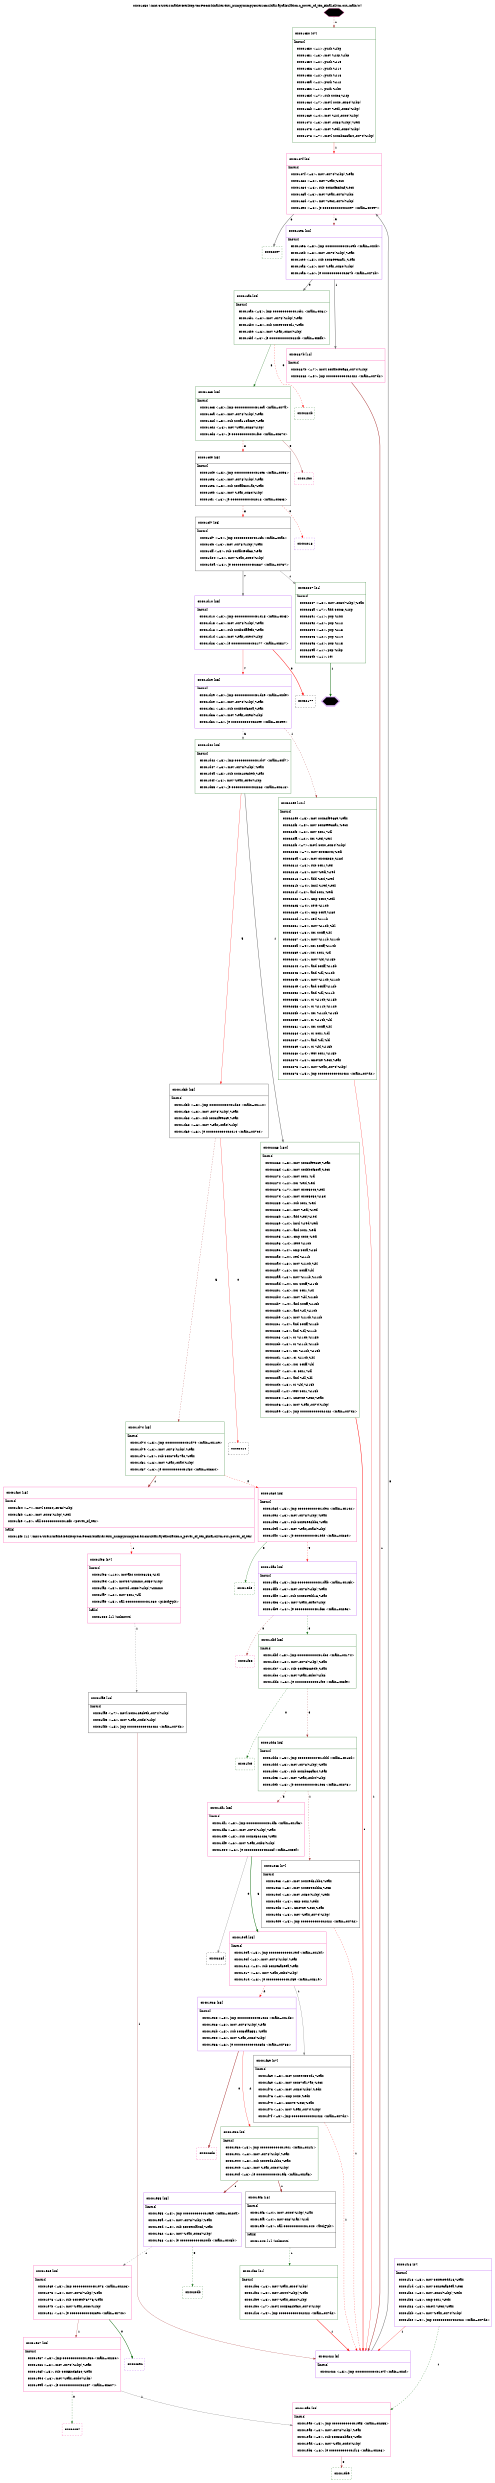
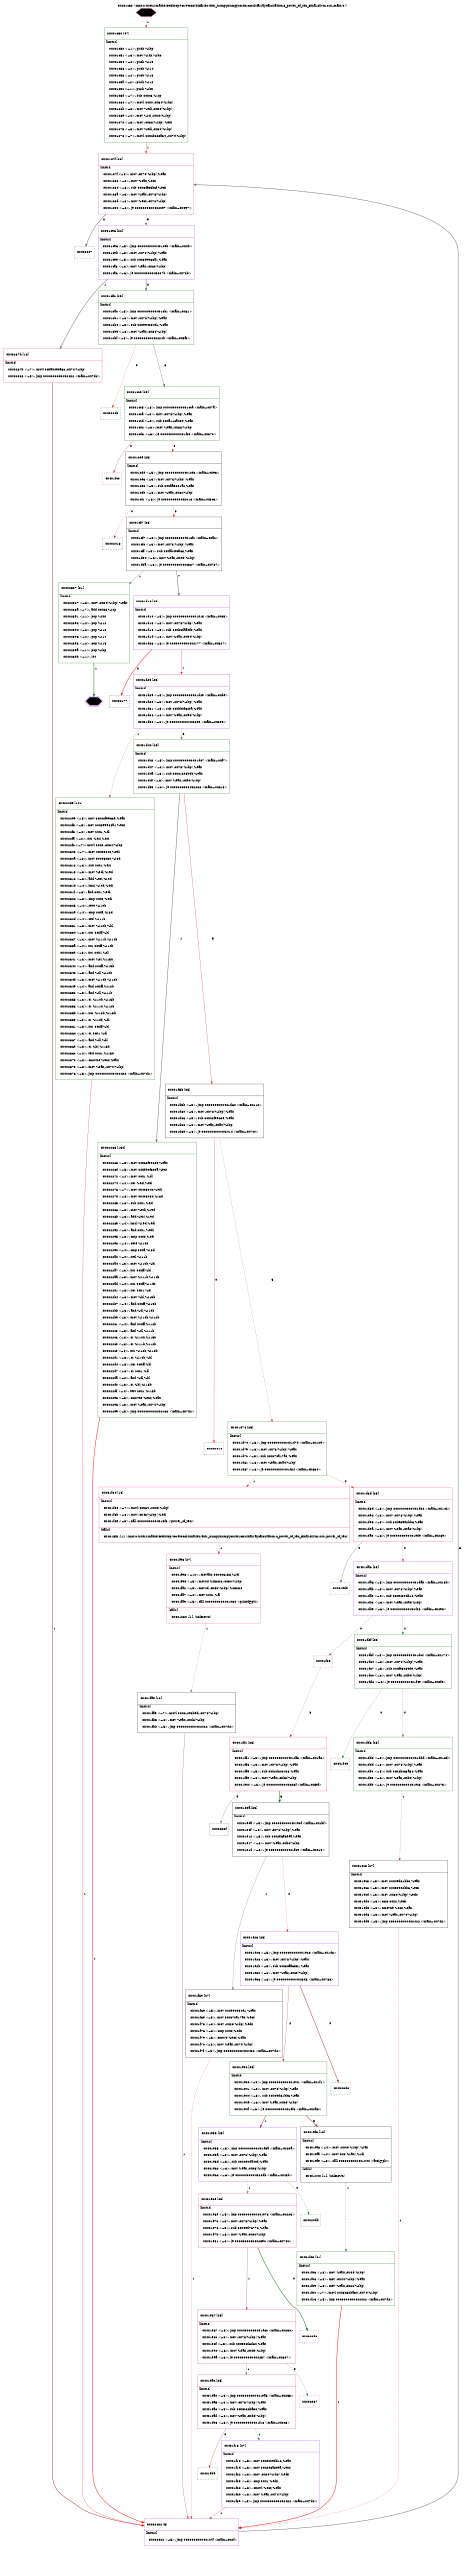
(305, 544) -> (113, 544)
(153, 1481) -> (252, 1481)
(244, 1589) -> (340, 1589)
(282, 1796) -> (306, 1701)
(278, 1959) -> (281, 1829)
(207, 2154) -> (341, 2088)
(282, 2186) -> (314, 2121)
(424, 2373) -> (257, 2434)
